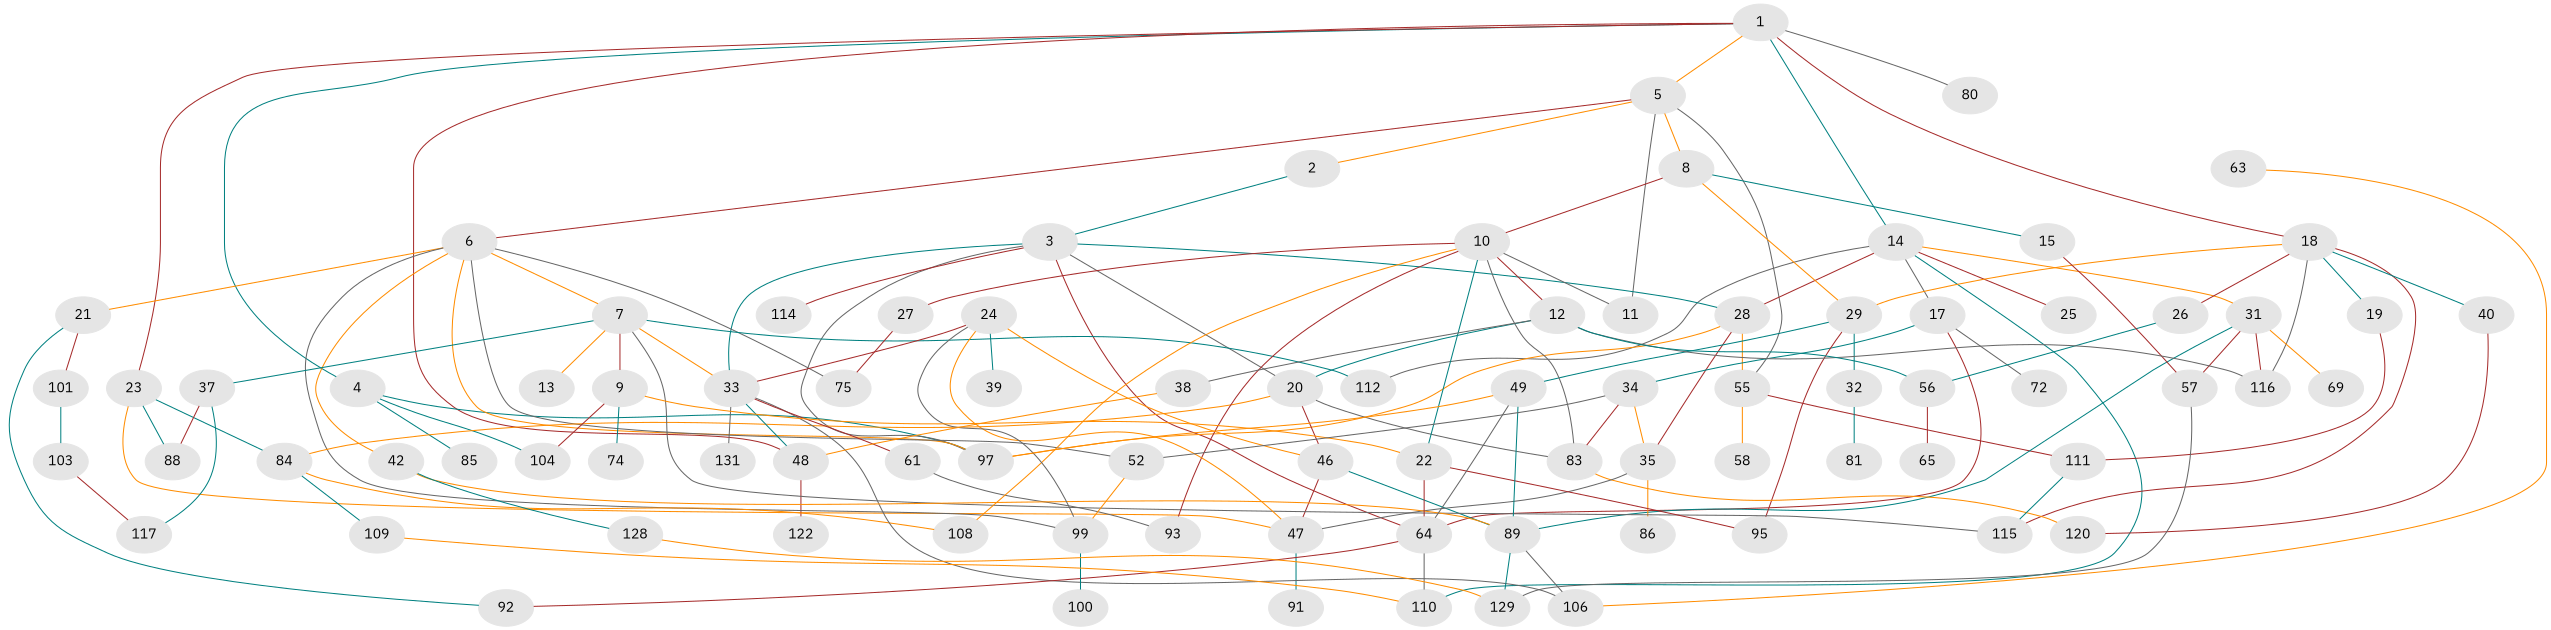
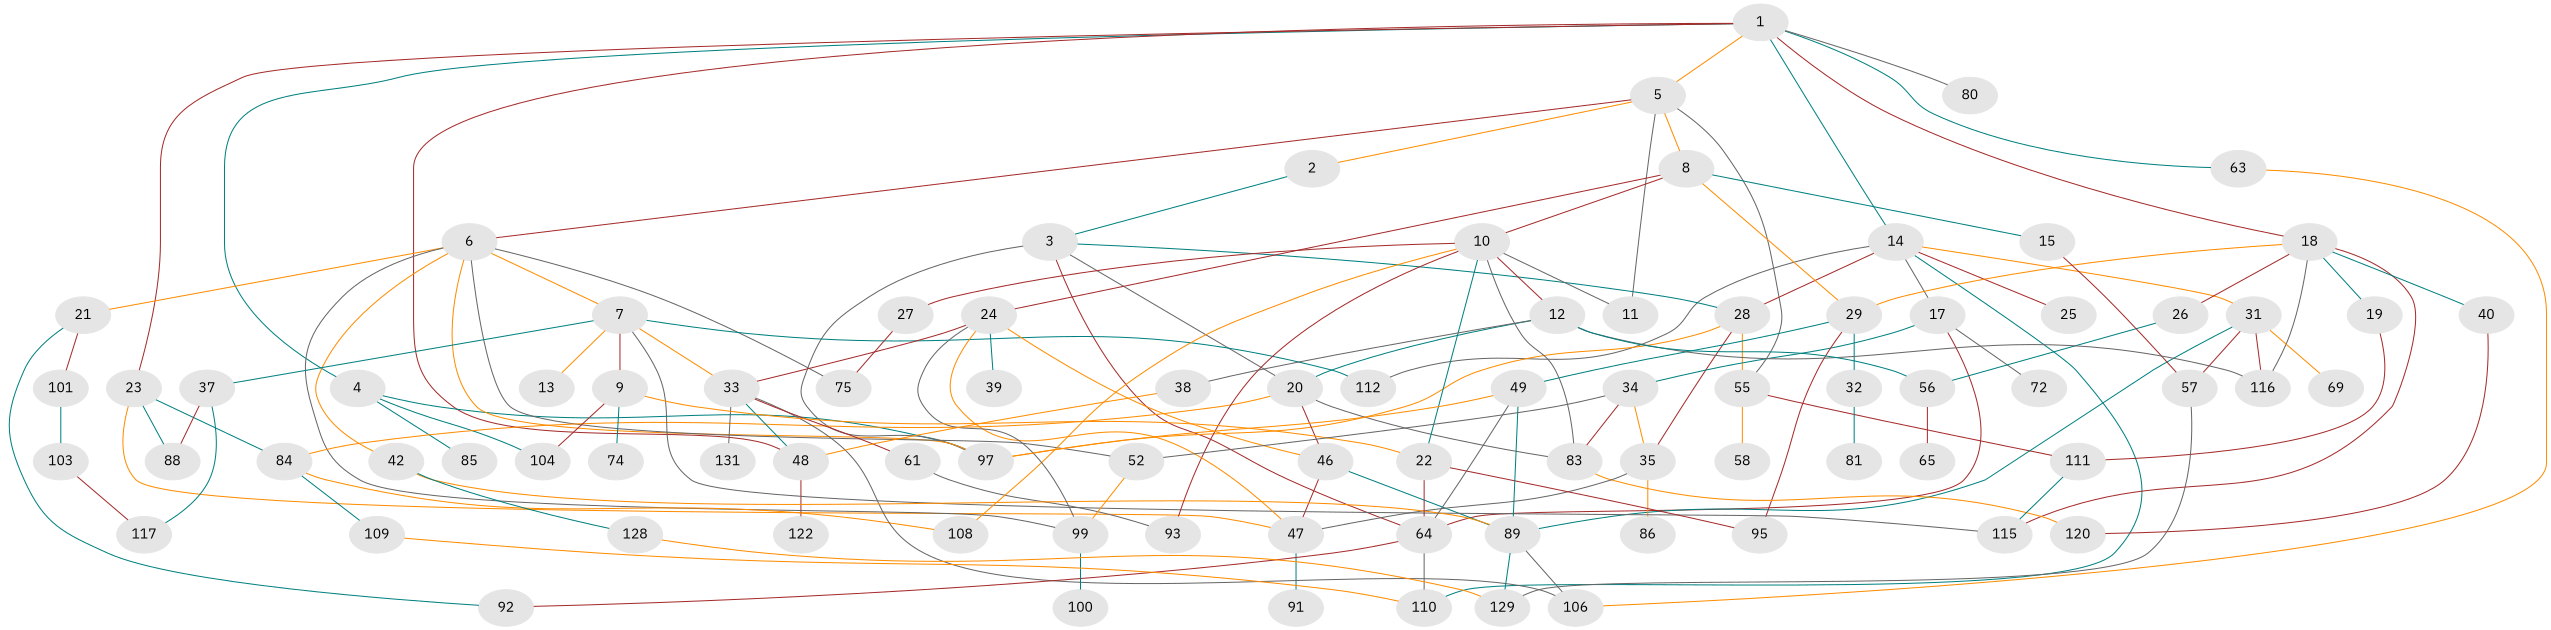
none -> (1986, 134)
none -> (1354, 239)
(843, 262) -> none
(784, 315) -> none
